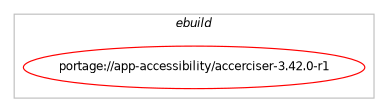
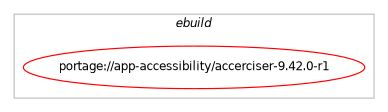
(194, 67) -> (194, 67)
